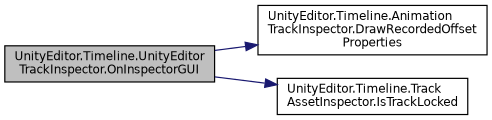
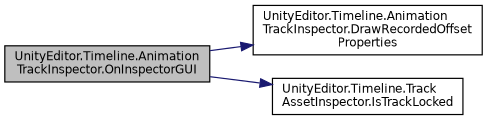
(110, 64) -> (107, 64)
